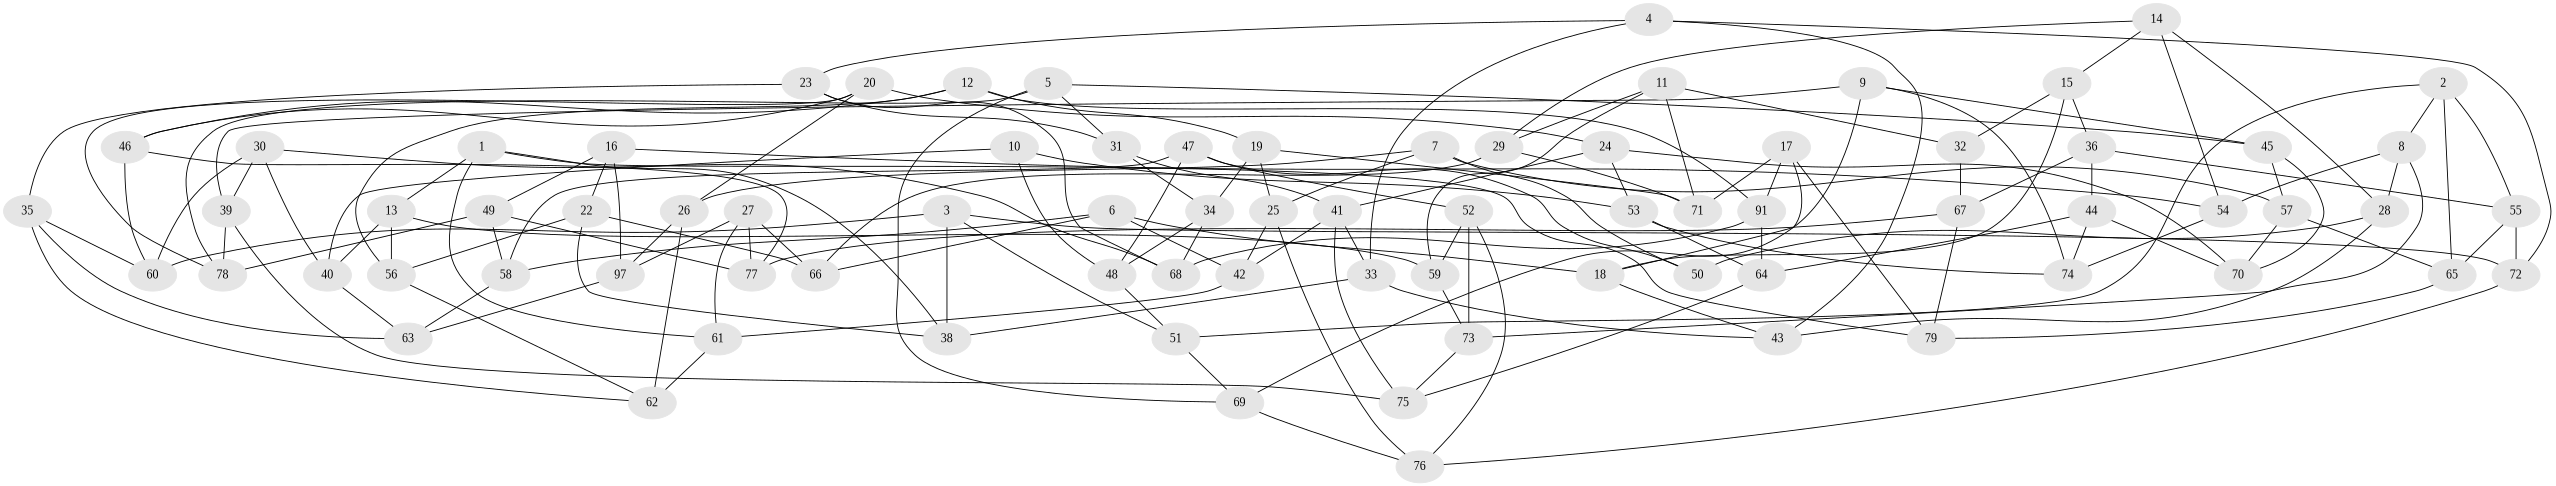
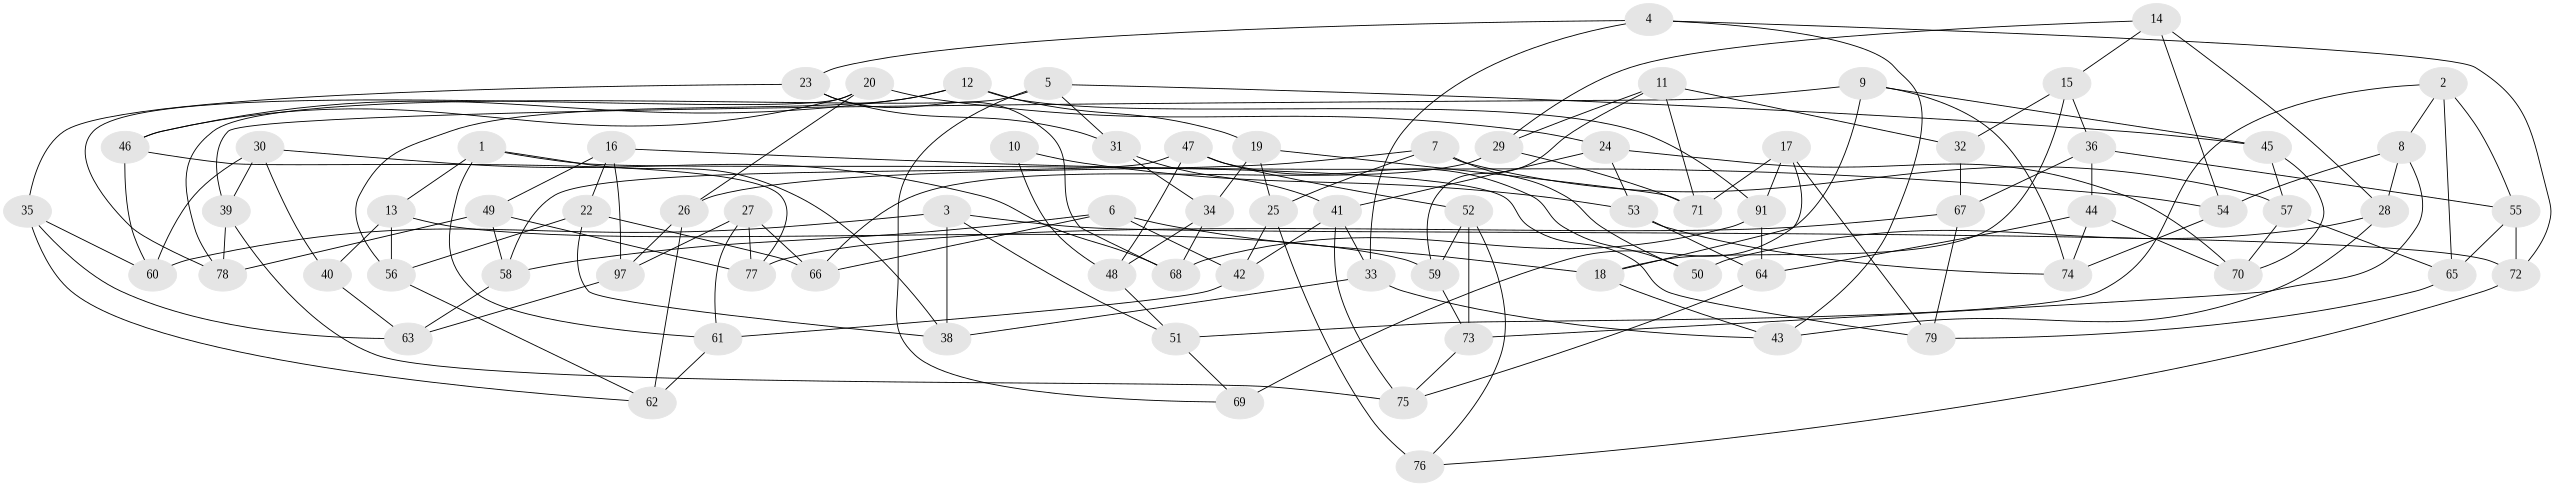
(550, 173) -> none
(1329, 437) -> none
